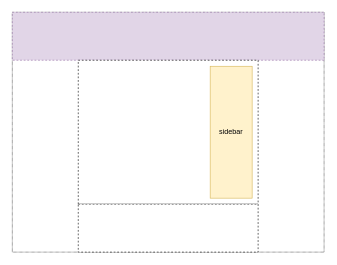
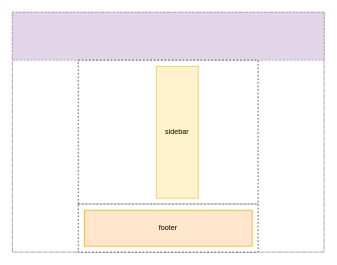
(231, 132) -> (177, 132)
none -> (168, 228)
